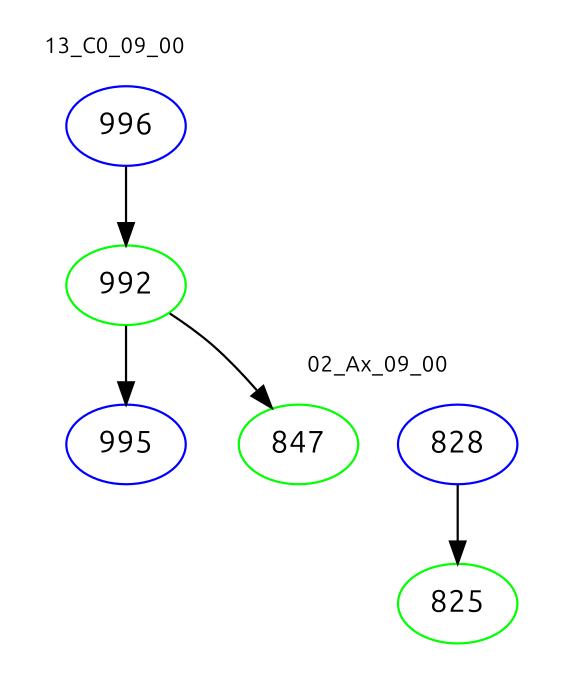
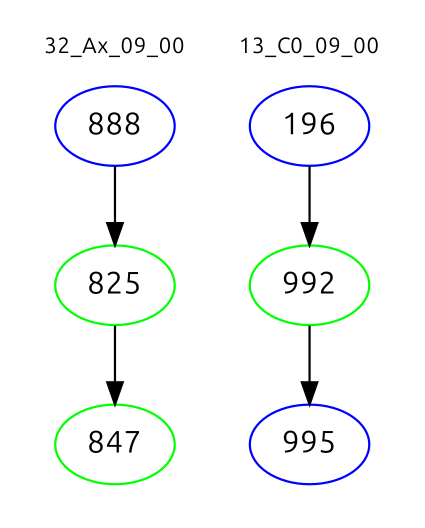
(126, 126) -> (310, 126)
(378, 366) -> (115, 48)
(235, 367) -> (115, 354)
(458, 444) -> (115, 126)
